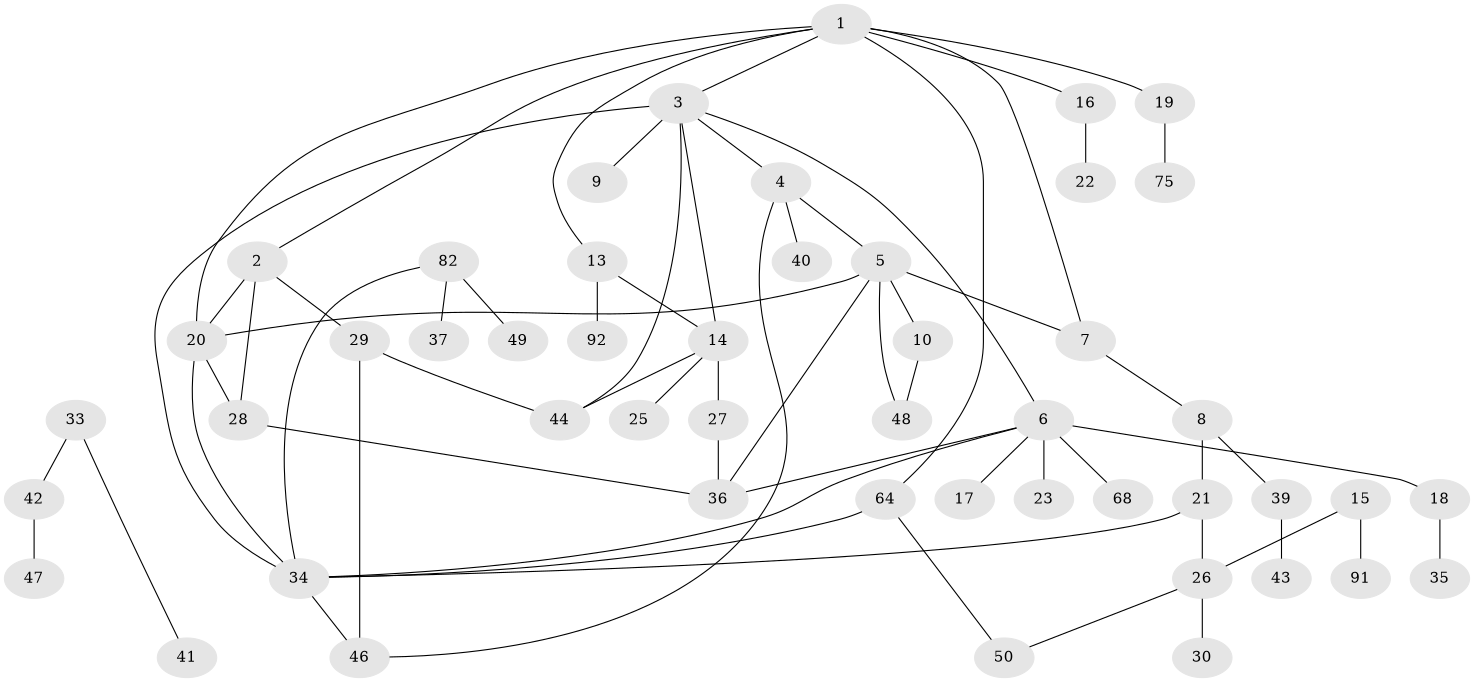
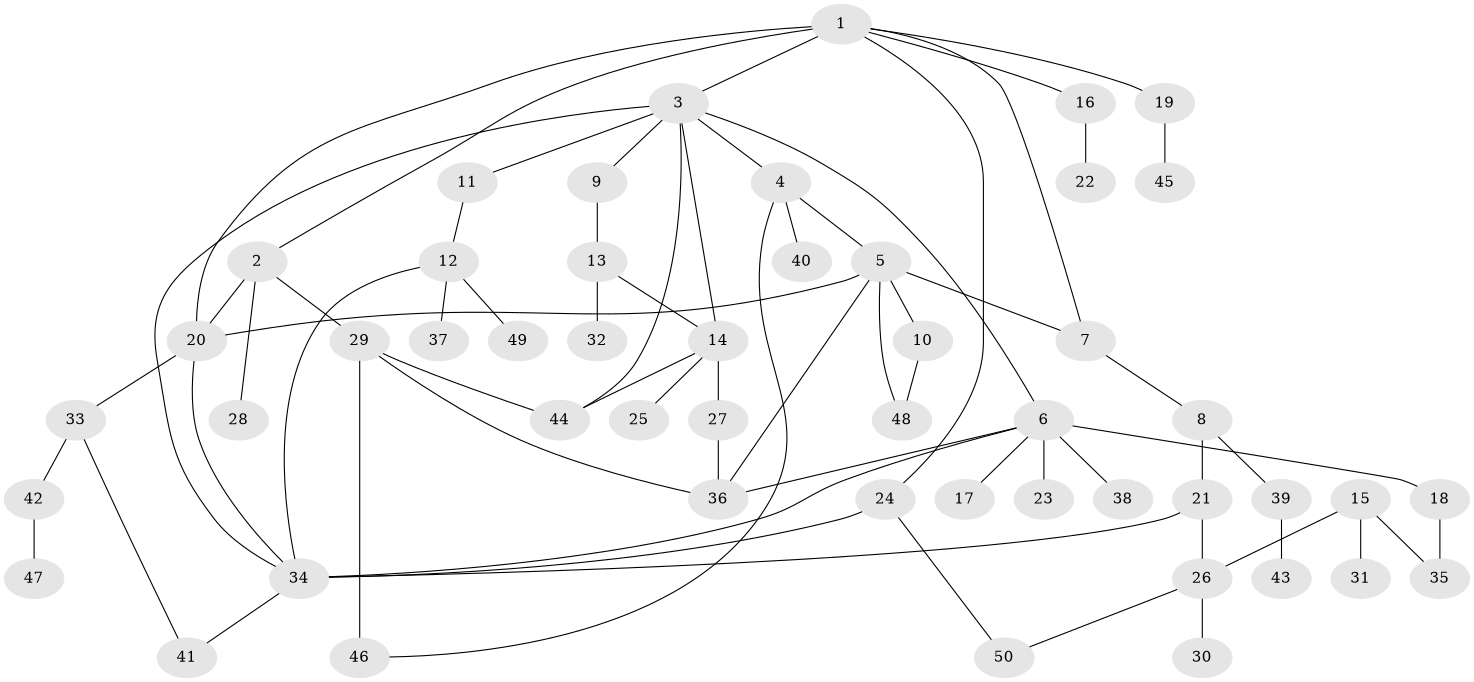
(629, 89) -> (597, 222)
none -> (468, 183)
(1165, 183) -> (1165, 183)
(449, 262) -> (449, 262)
(597, 341) -> (597, 341)
(218, 381) -> (136, 381)
(478, 460) -> (527, 443)
(886, 499) -> (886, 499)
(1123, 499) -> (1123, 499)
none -> (1400, 539)
(1361, 579) -> (1361, 579)
(329, 618) -> (243, 618)
